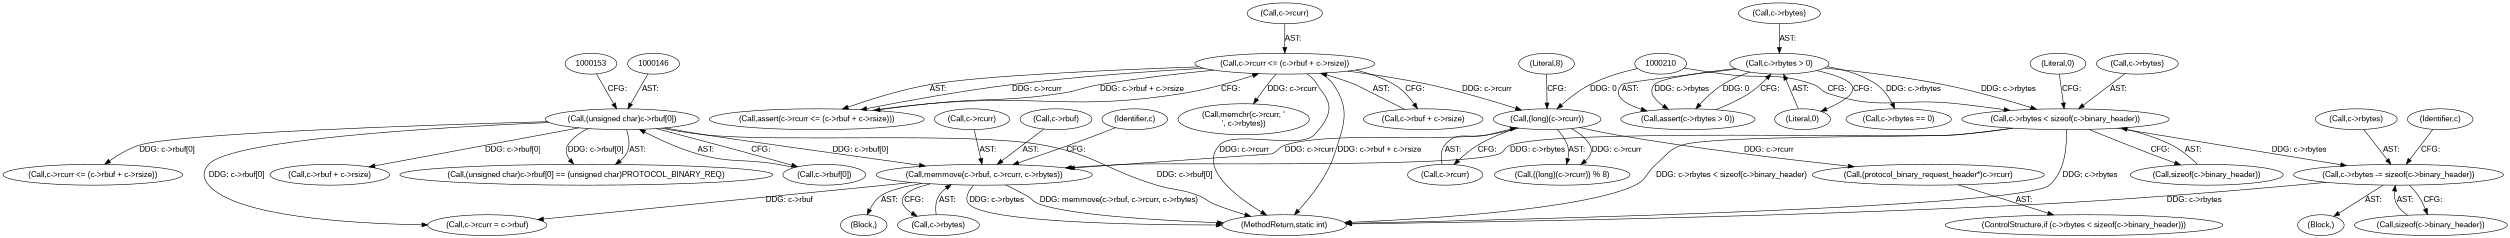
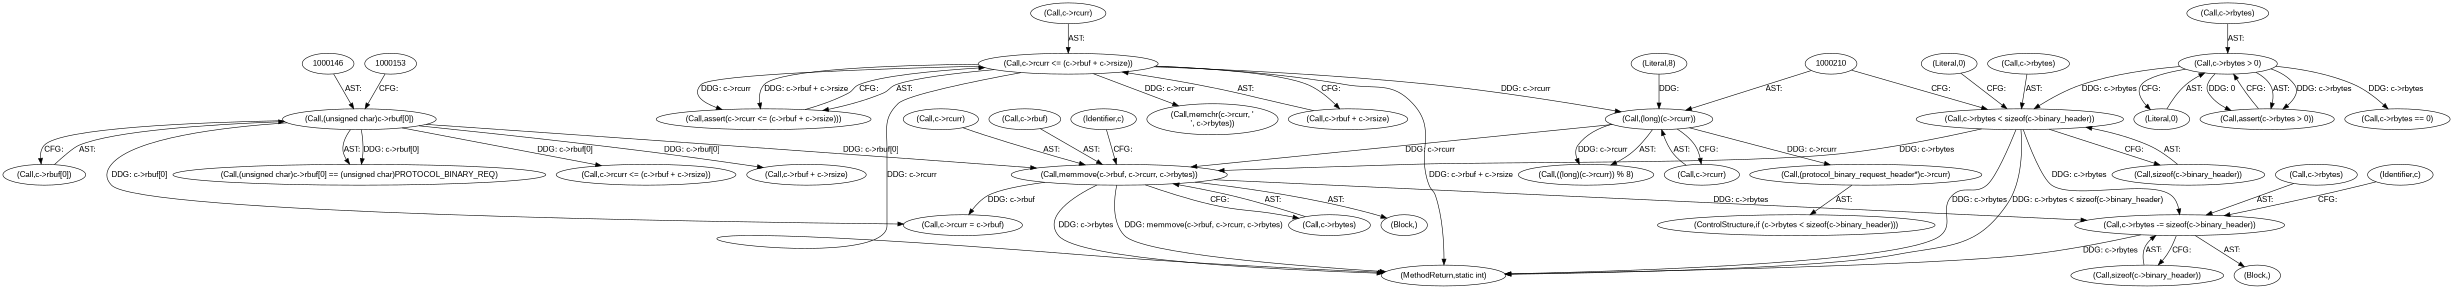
(1558, 89) -> (1670, 89)
(1603, 89) -> (1775, 89)
(959, 139) -> none
none -> (1648, 200)
